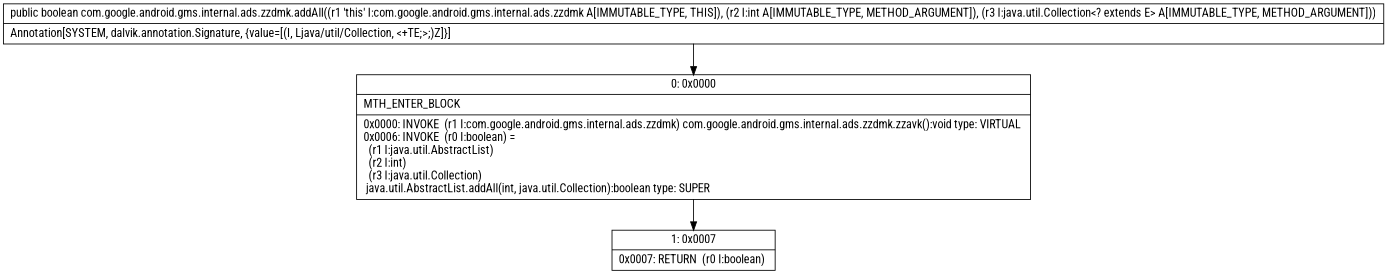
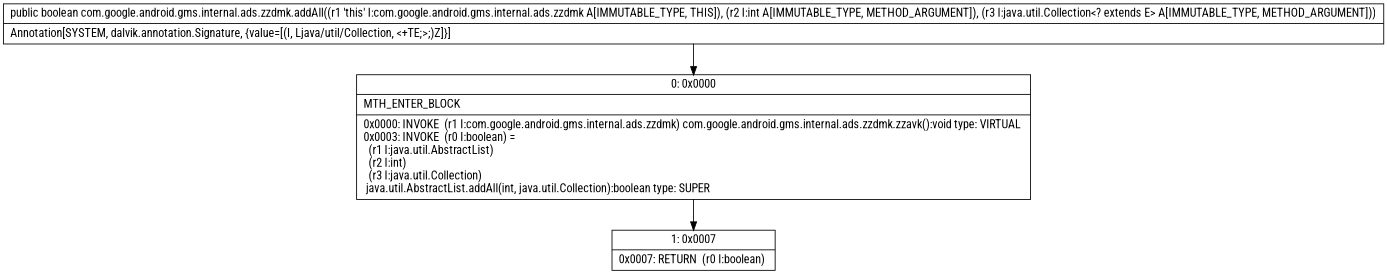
(441, 138) -> (441, 138)
